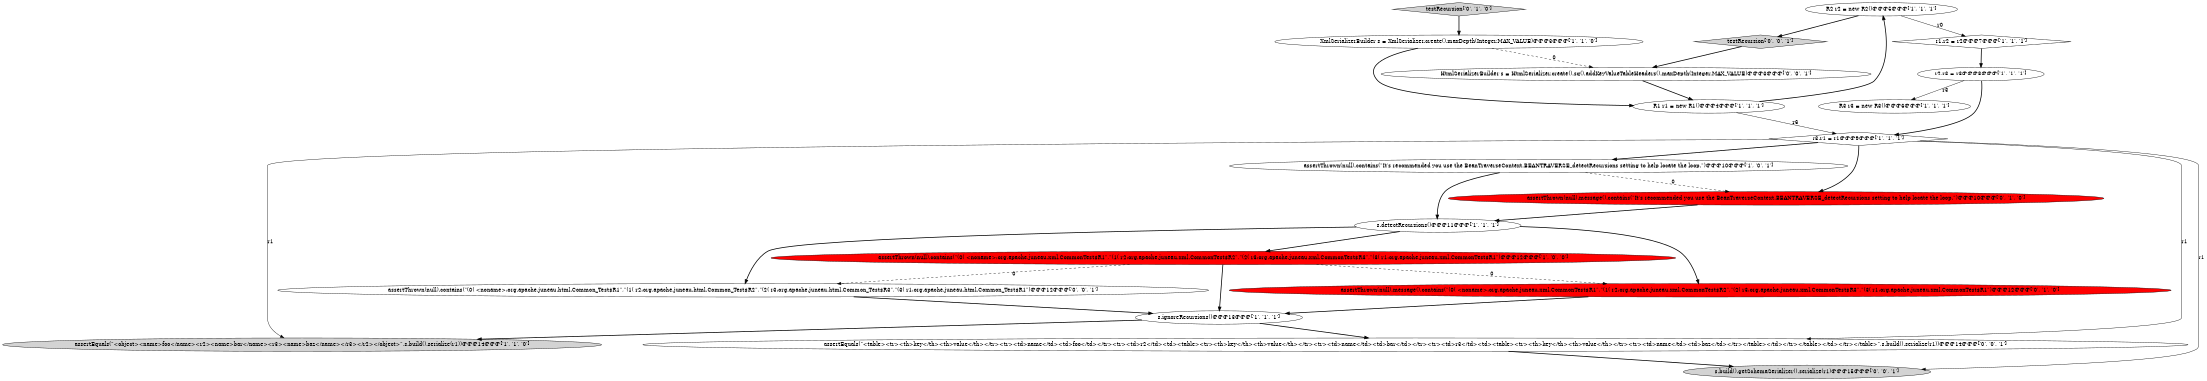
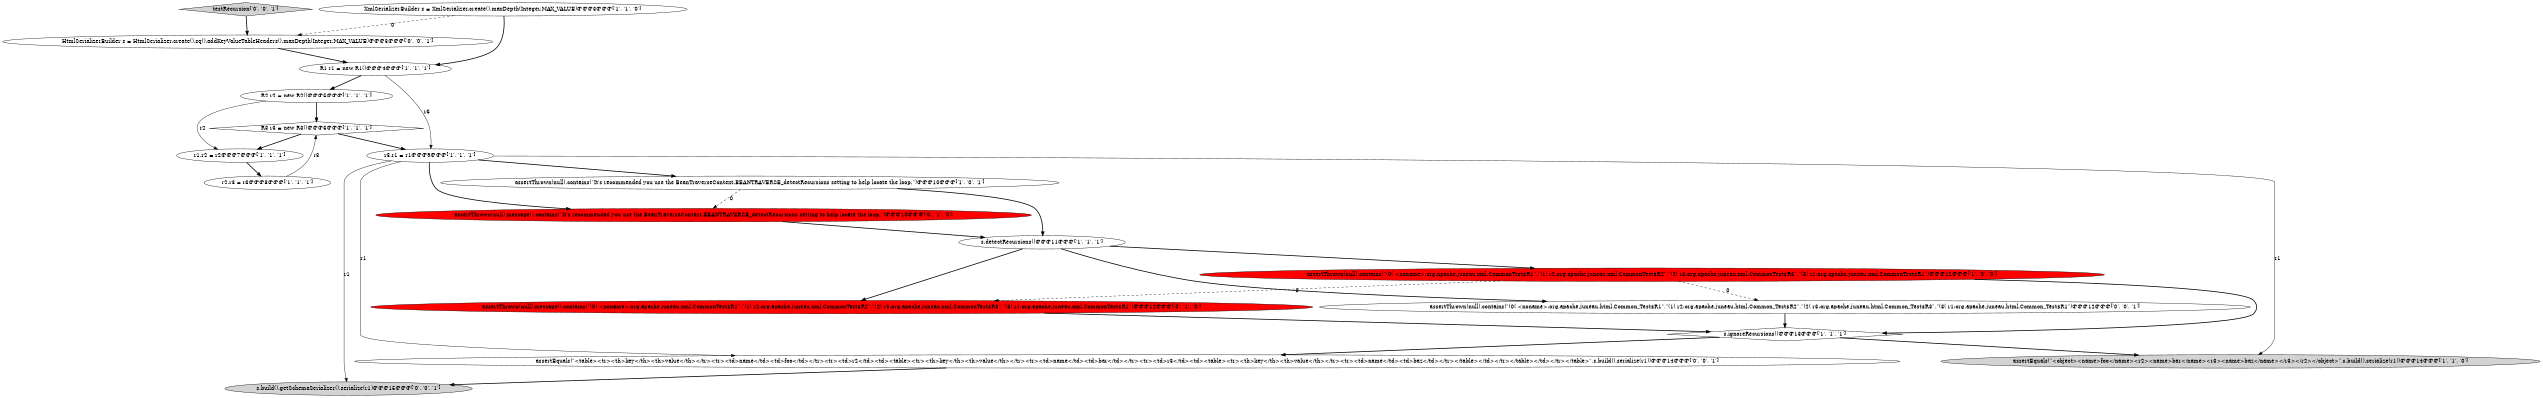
(1459, 9) -> none
(1940, 25) -> (203, 128)
(1820, 26) -> (317, 110)
(1982, 42) -> (240, 156)
(1894, 106) -> (317, 128)
(1954, 123) -> (370, 141)
(1858, 139) -> (430, 156)
none -> (281, 141)
(1219, 318) -> (1785, 334)
